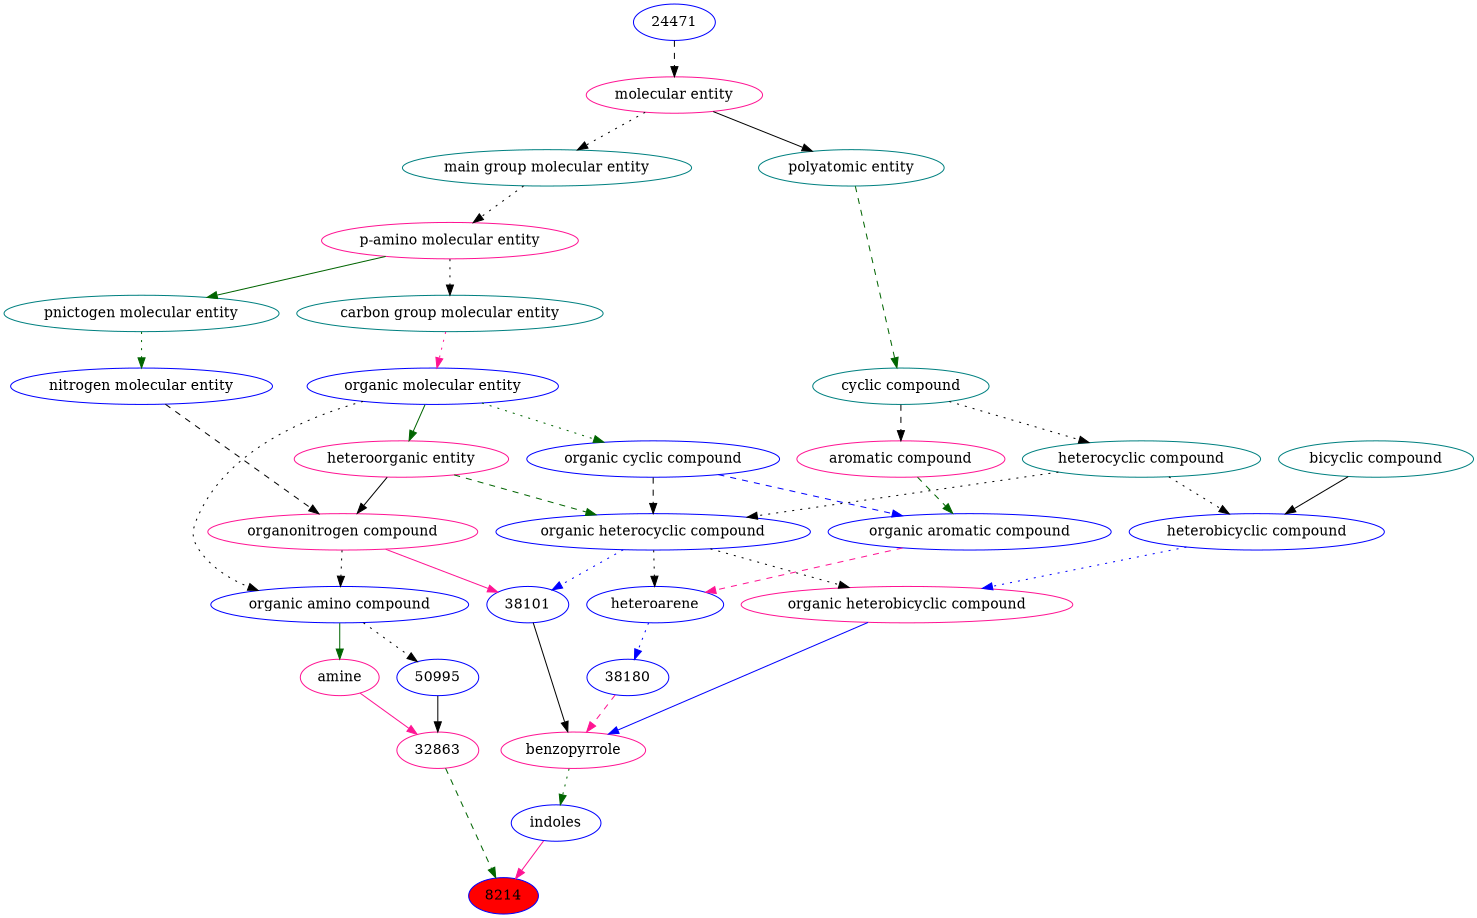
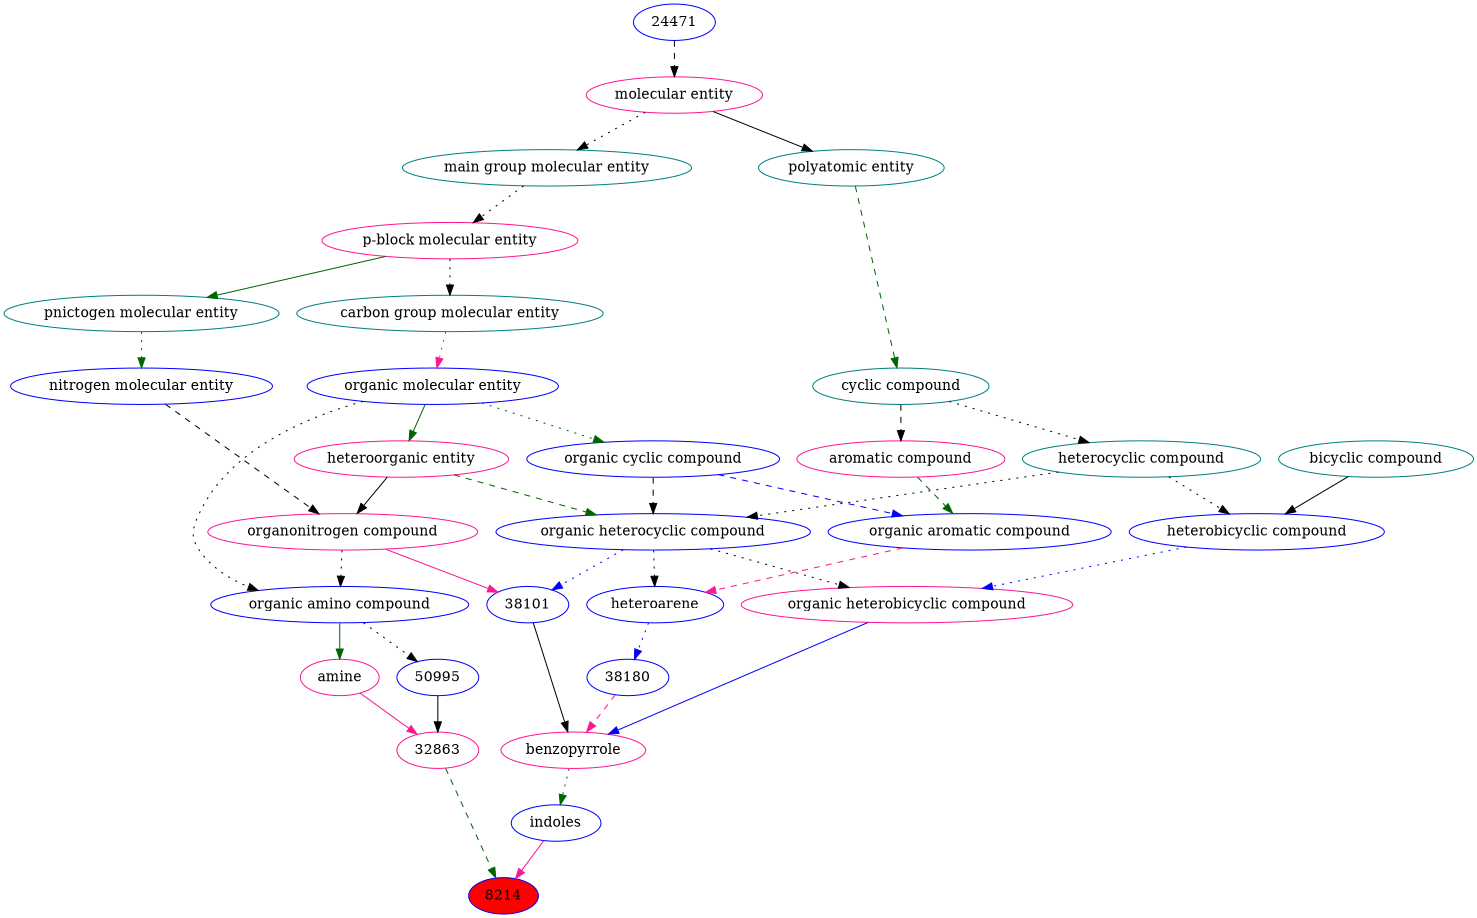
(450, 241) -> (450, 241)
